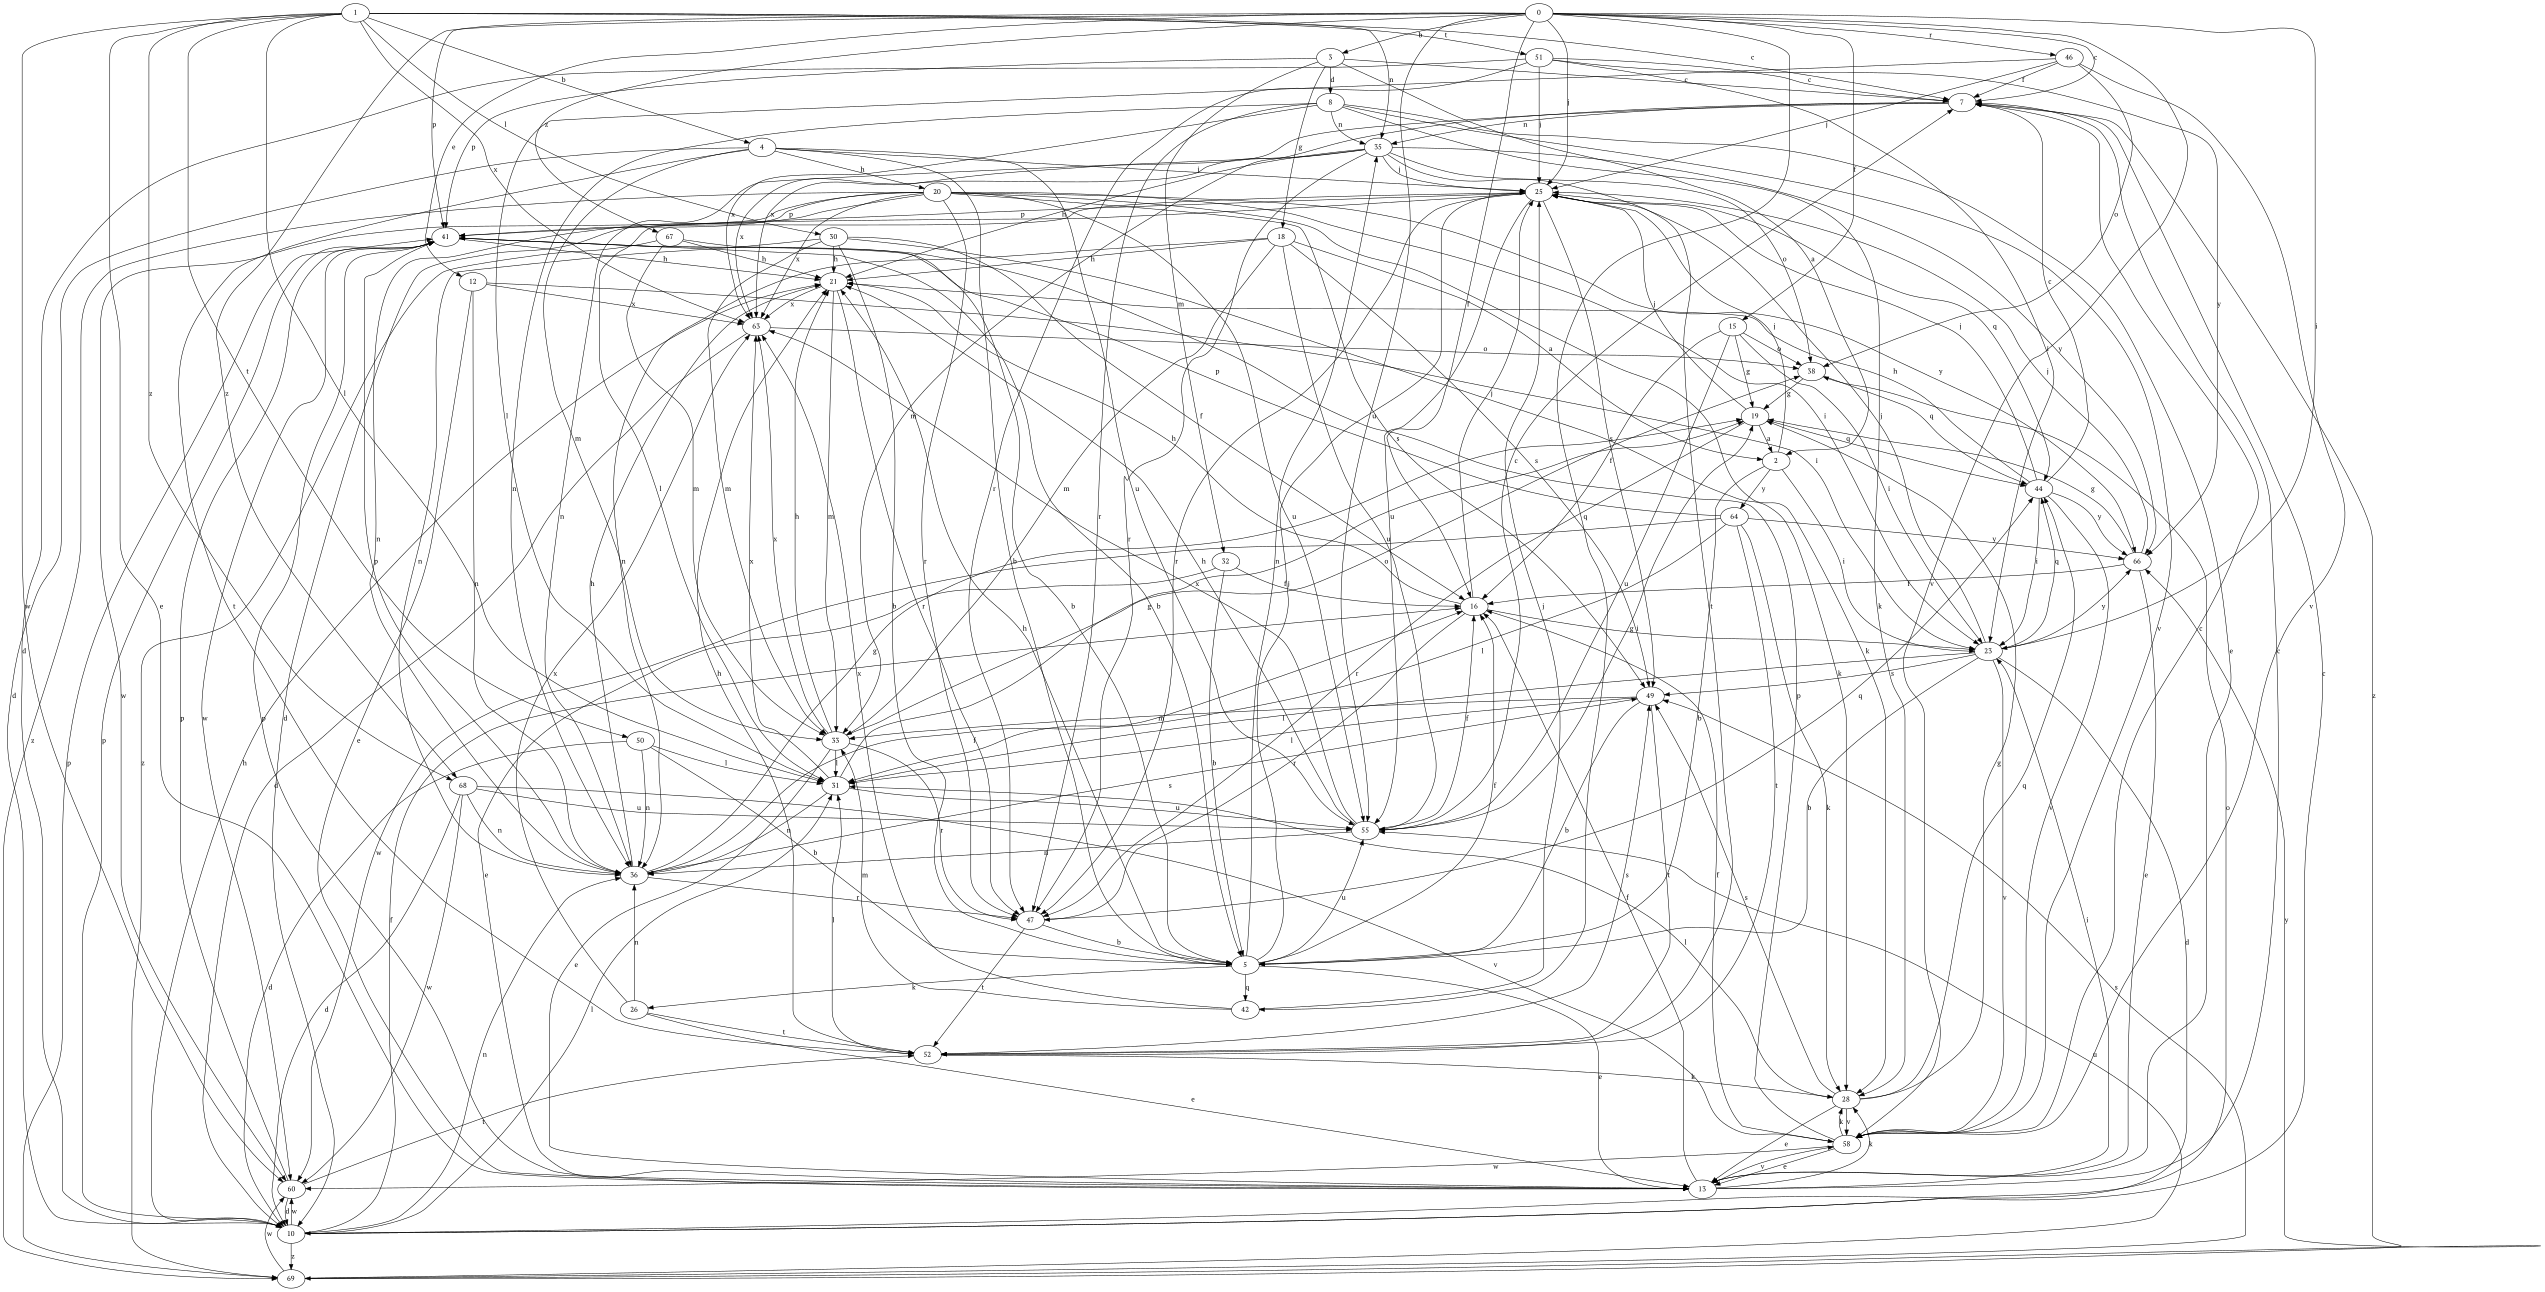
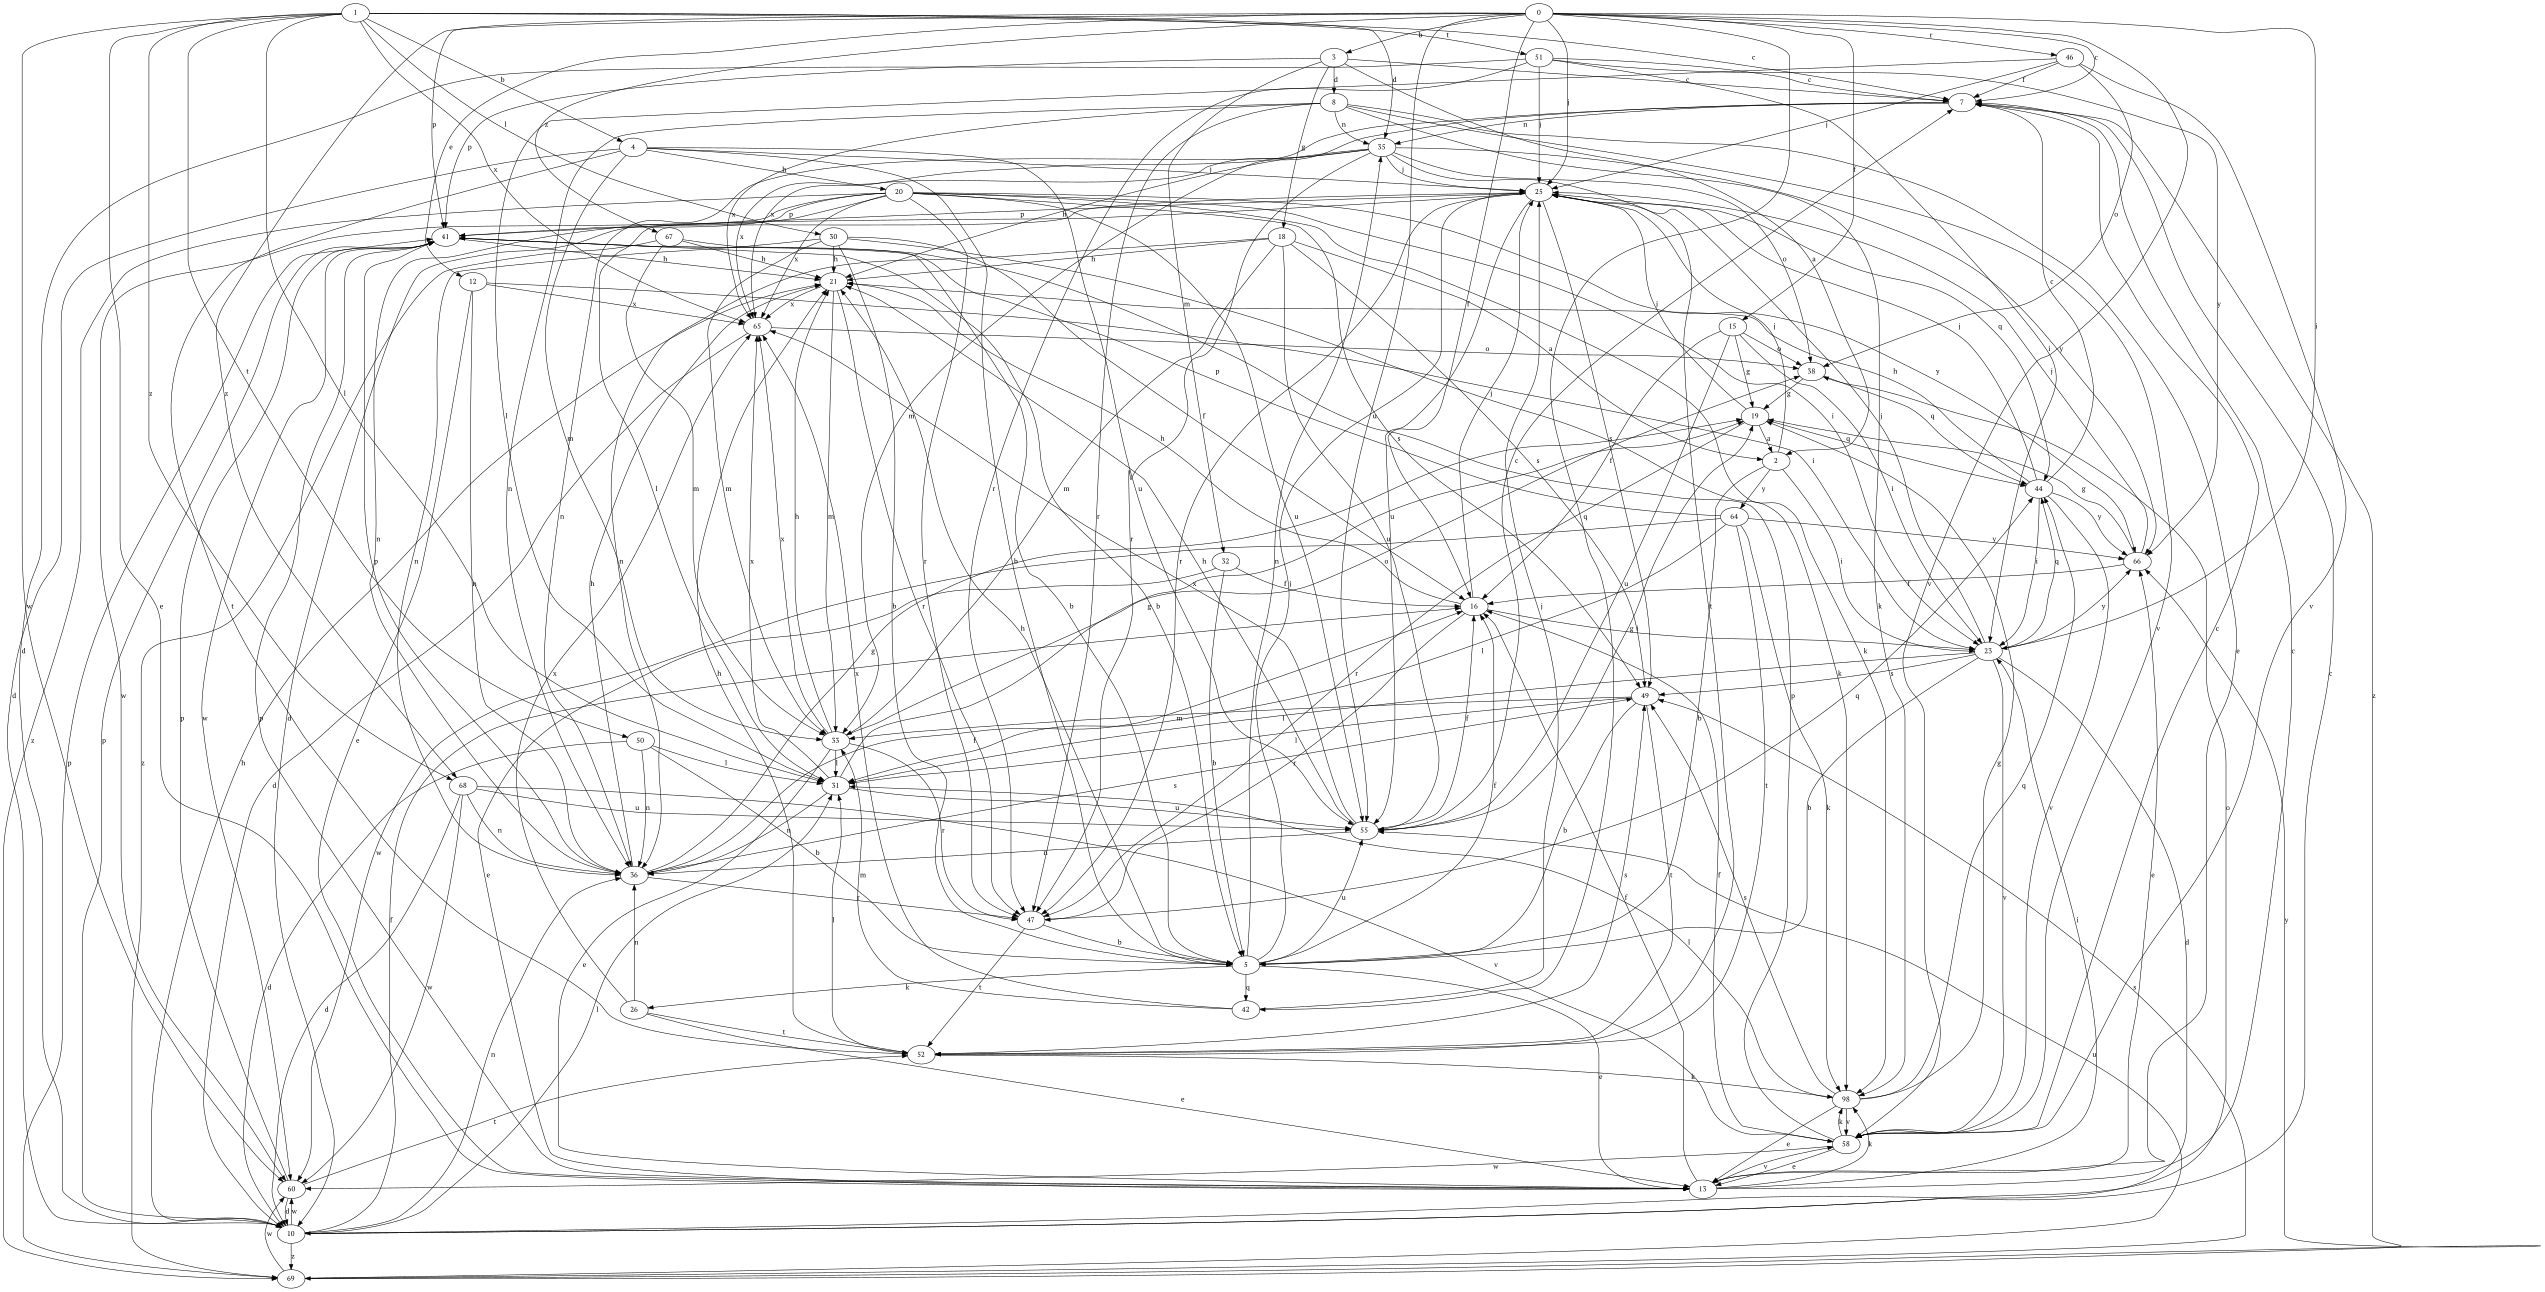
(1392, 80) -> (1395, 80)
(756, 327) -> (757, 327)
(2128, 1067) -> (2128, 1072)
(1846, 1100) -> (1846, 1100)
